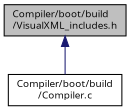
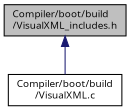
(65, 90) -> (65, 90)
